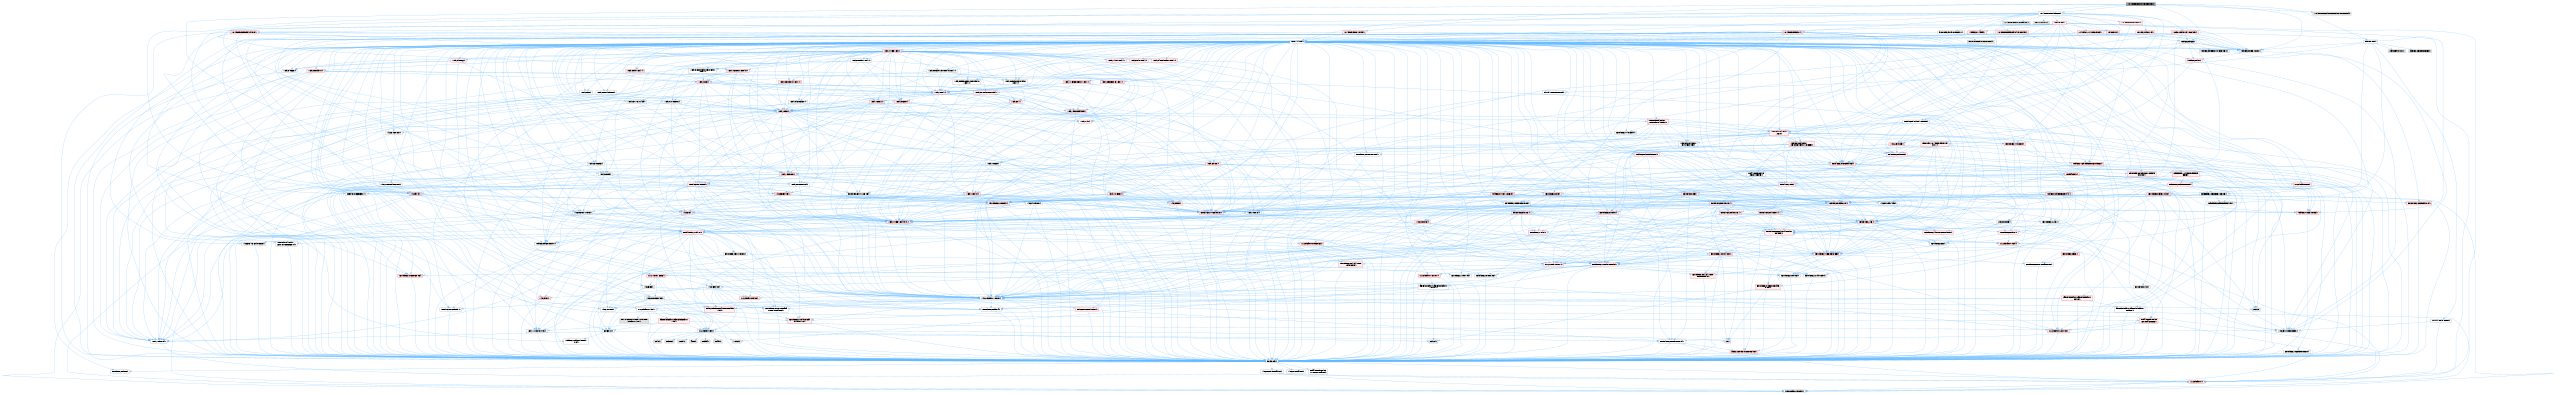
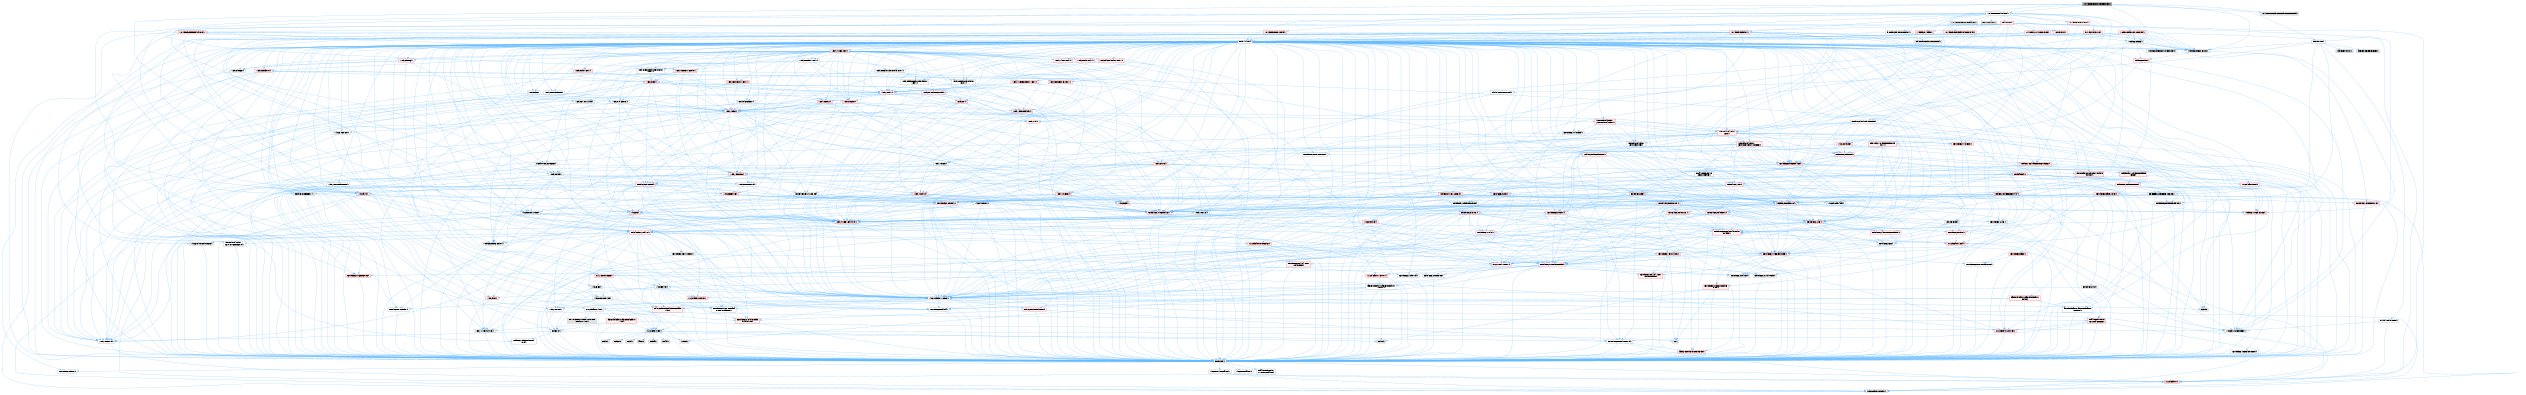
(596, 164) -> (546, 164)
